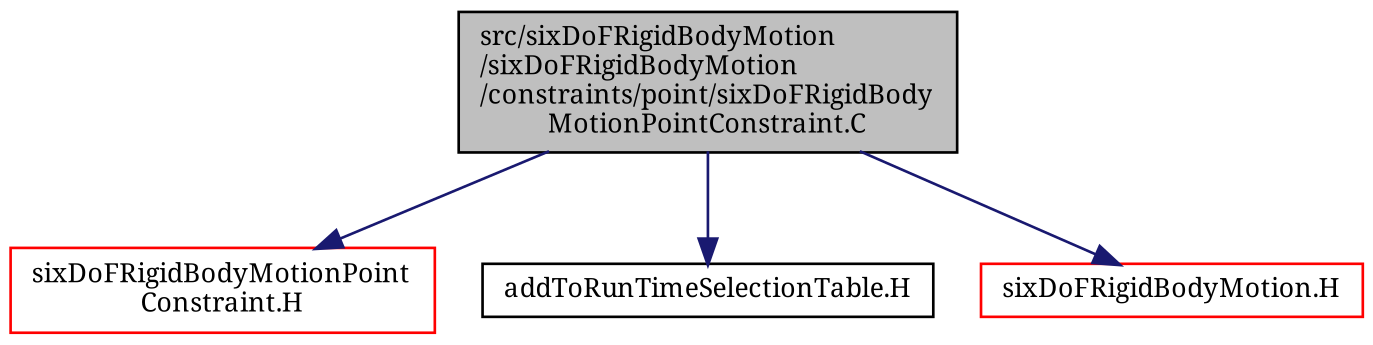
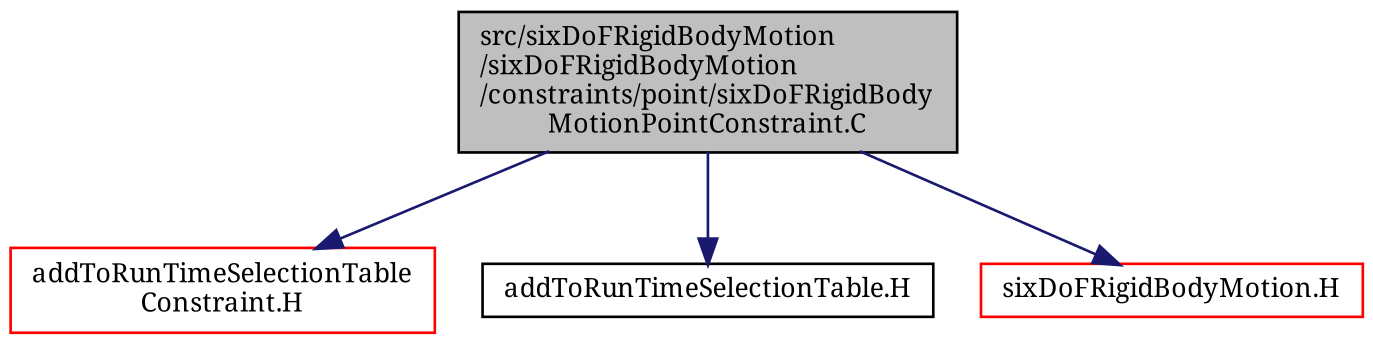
(223, 290) -> (223, 290)
